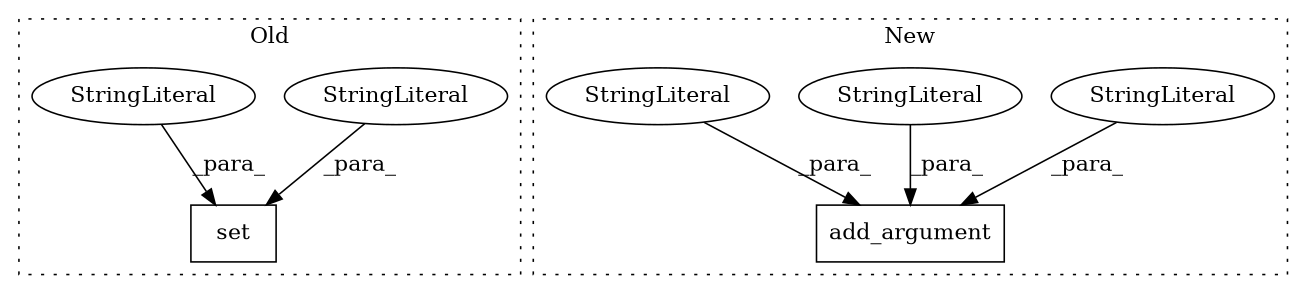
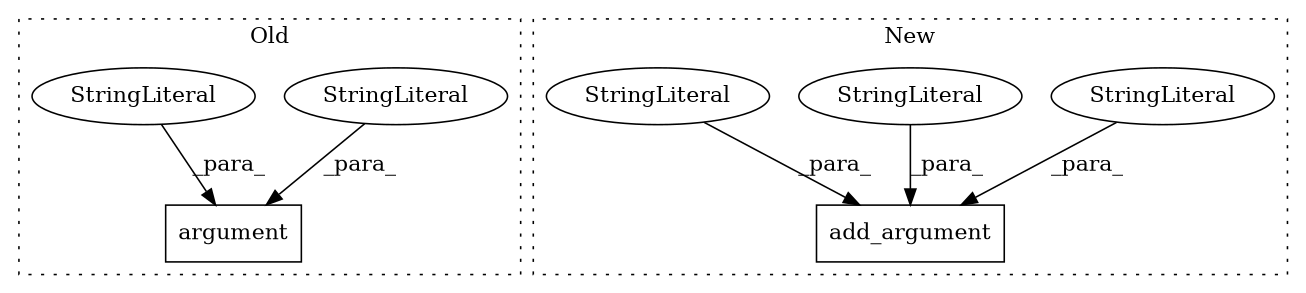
(234, 234) -> (234, 234)
